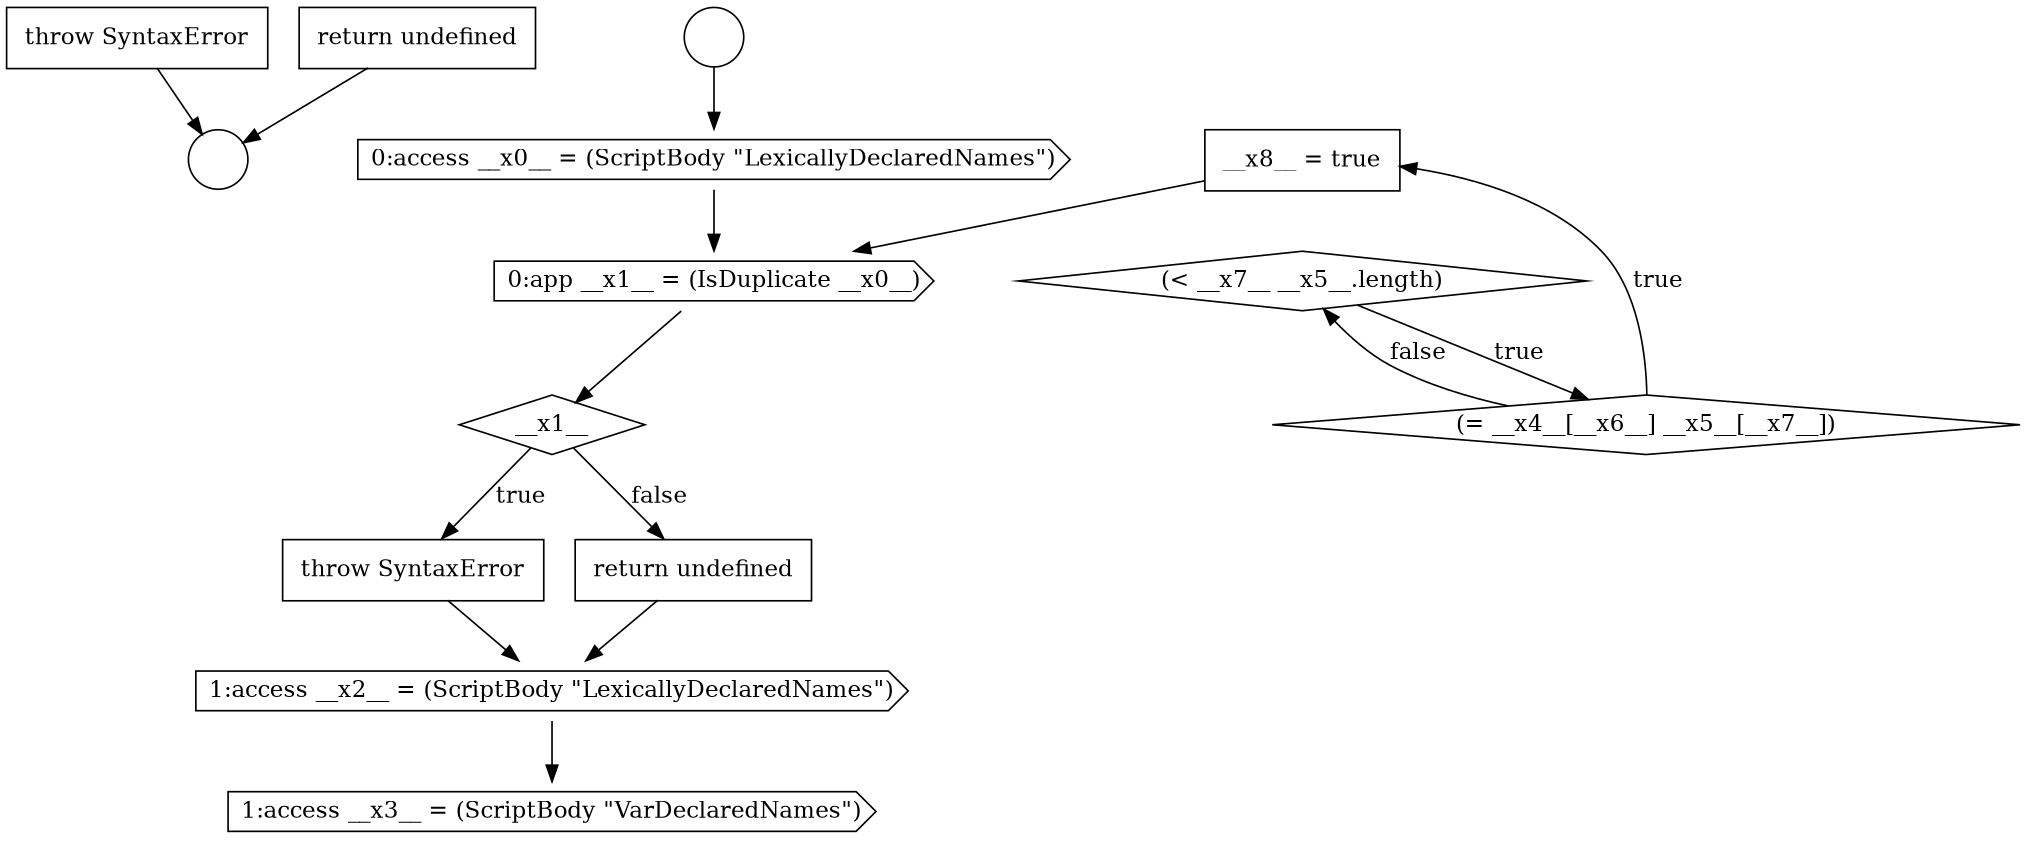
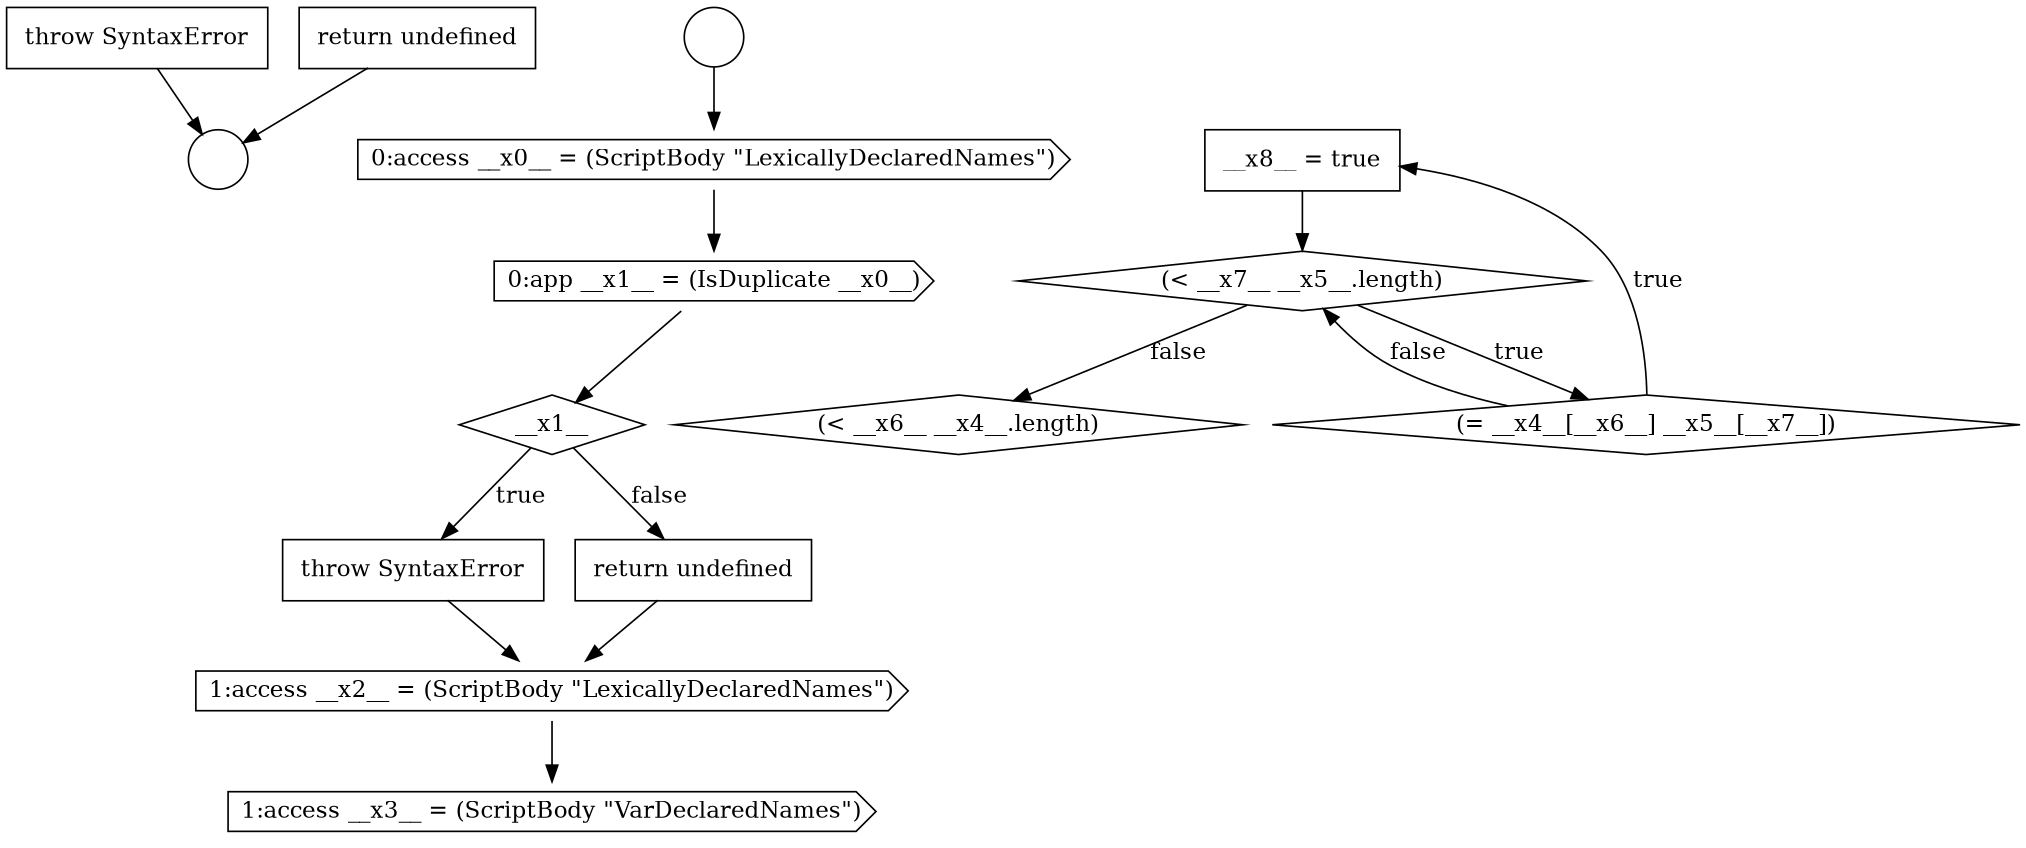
(1038, 214) -> (1302, 212)
none -> (959, 425)
